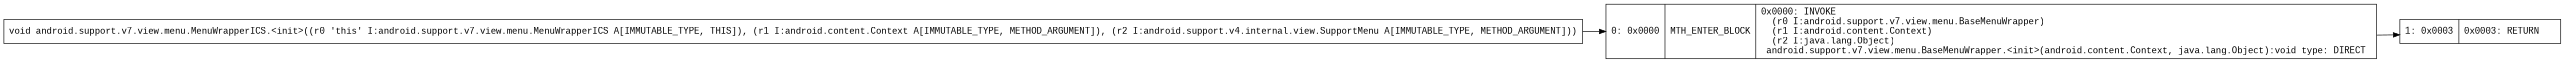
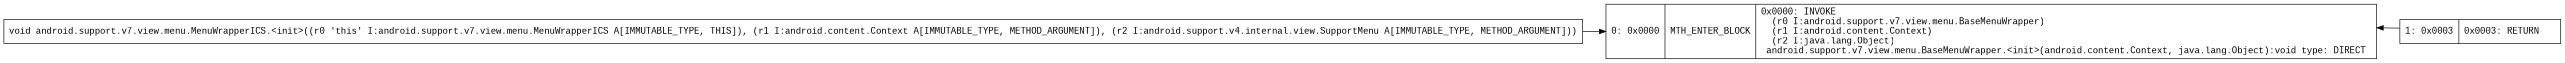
(2385, 35) -> (2392, 28)
